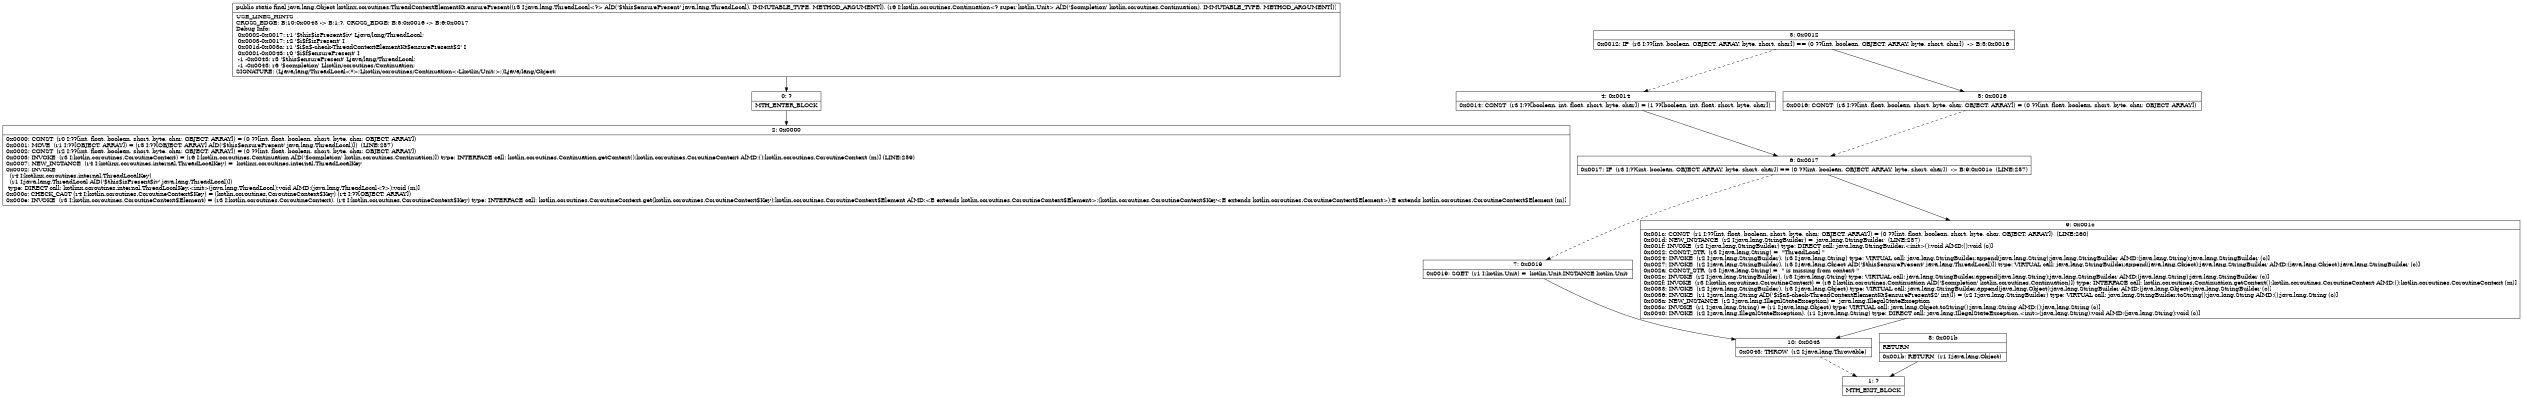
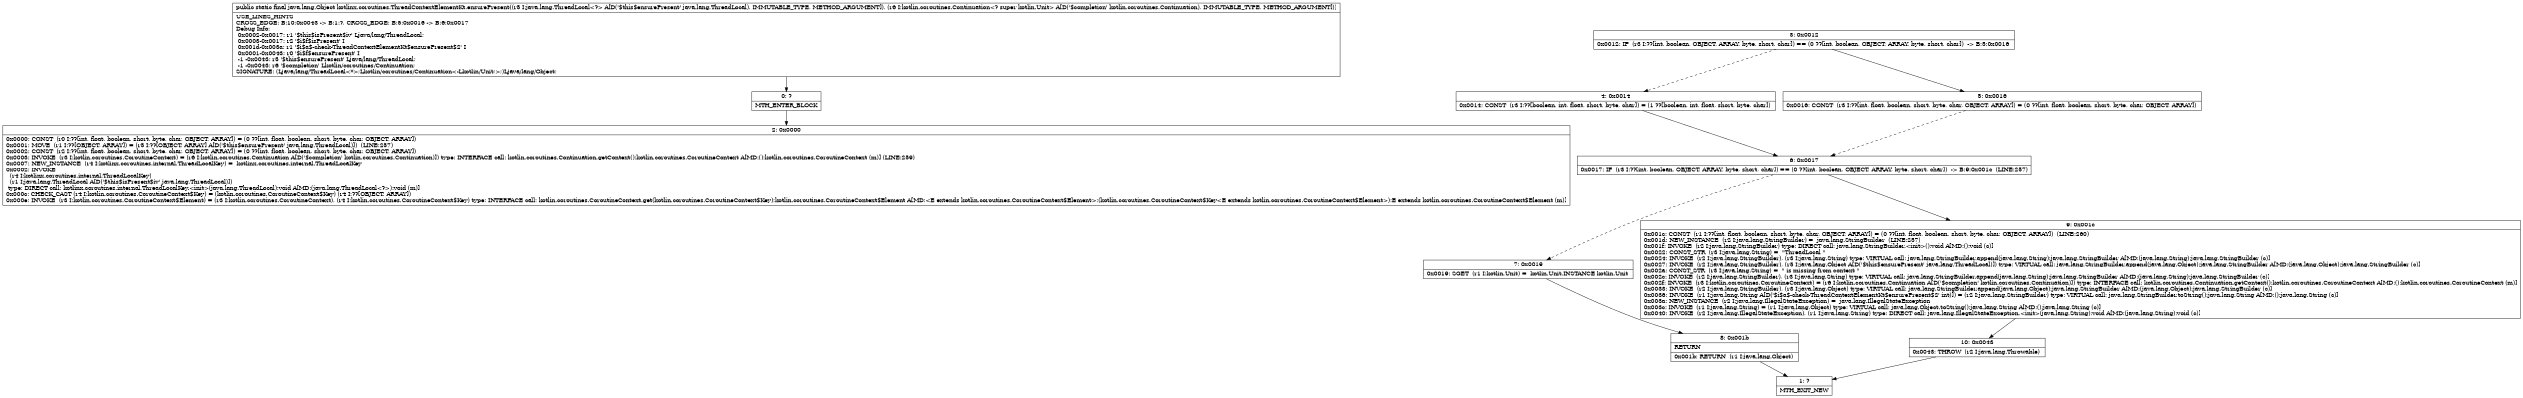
(1635, 318) -> (1611, 309)
(1837, 366) -> (1886, 368)
(1873, 390) -> (1804, 390)
